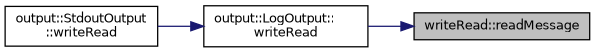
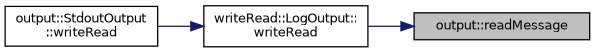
(286, 26) -> (286, 26)
(502, 26) -> (502, 26)
